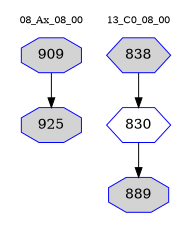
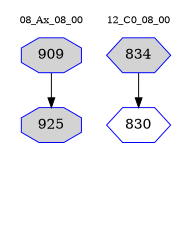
(139, 21) -> (139, 21)
(139, 55) -> (139, 55)
(139, 195) -> none
